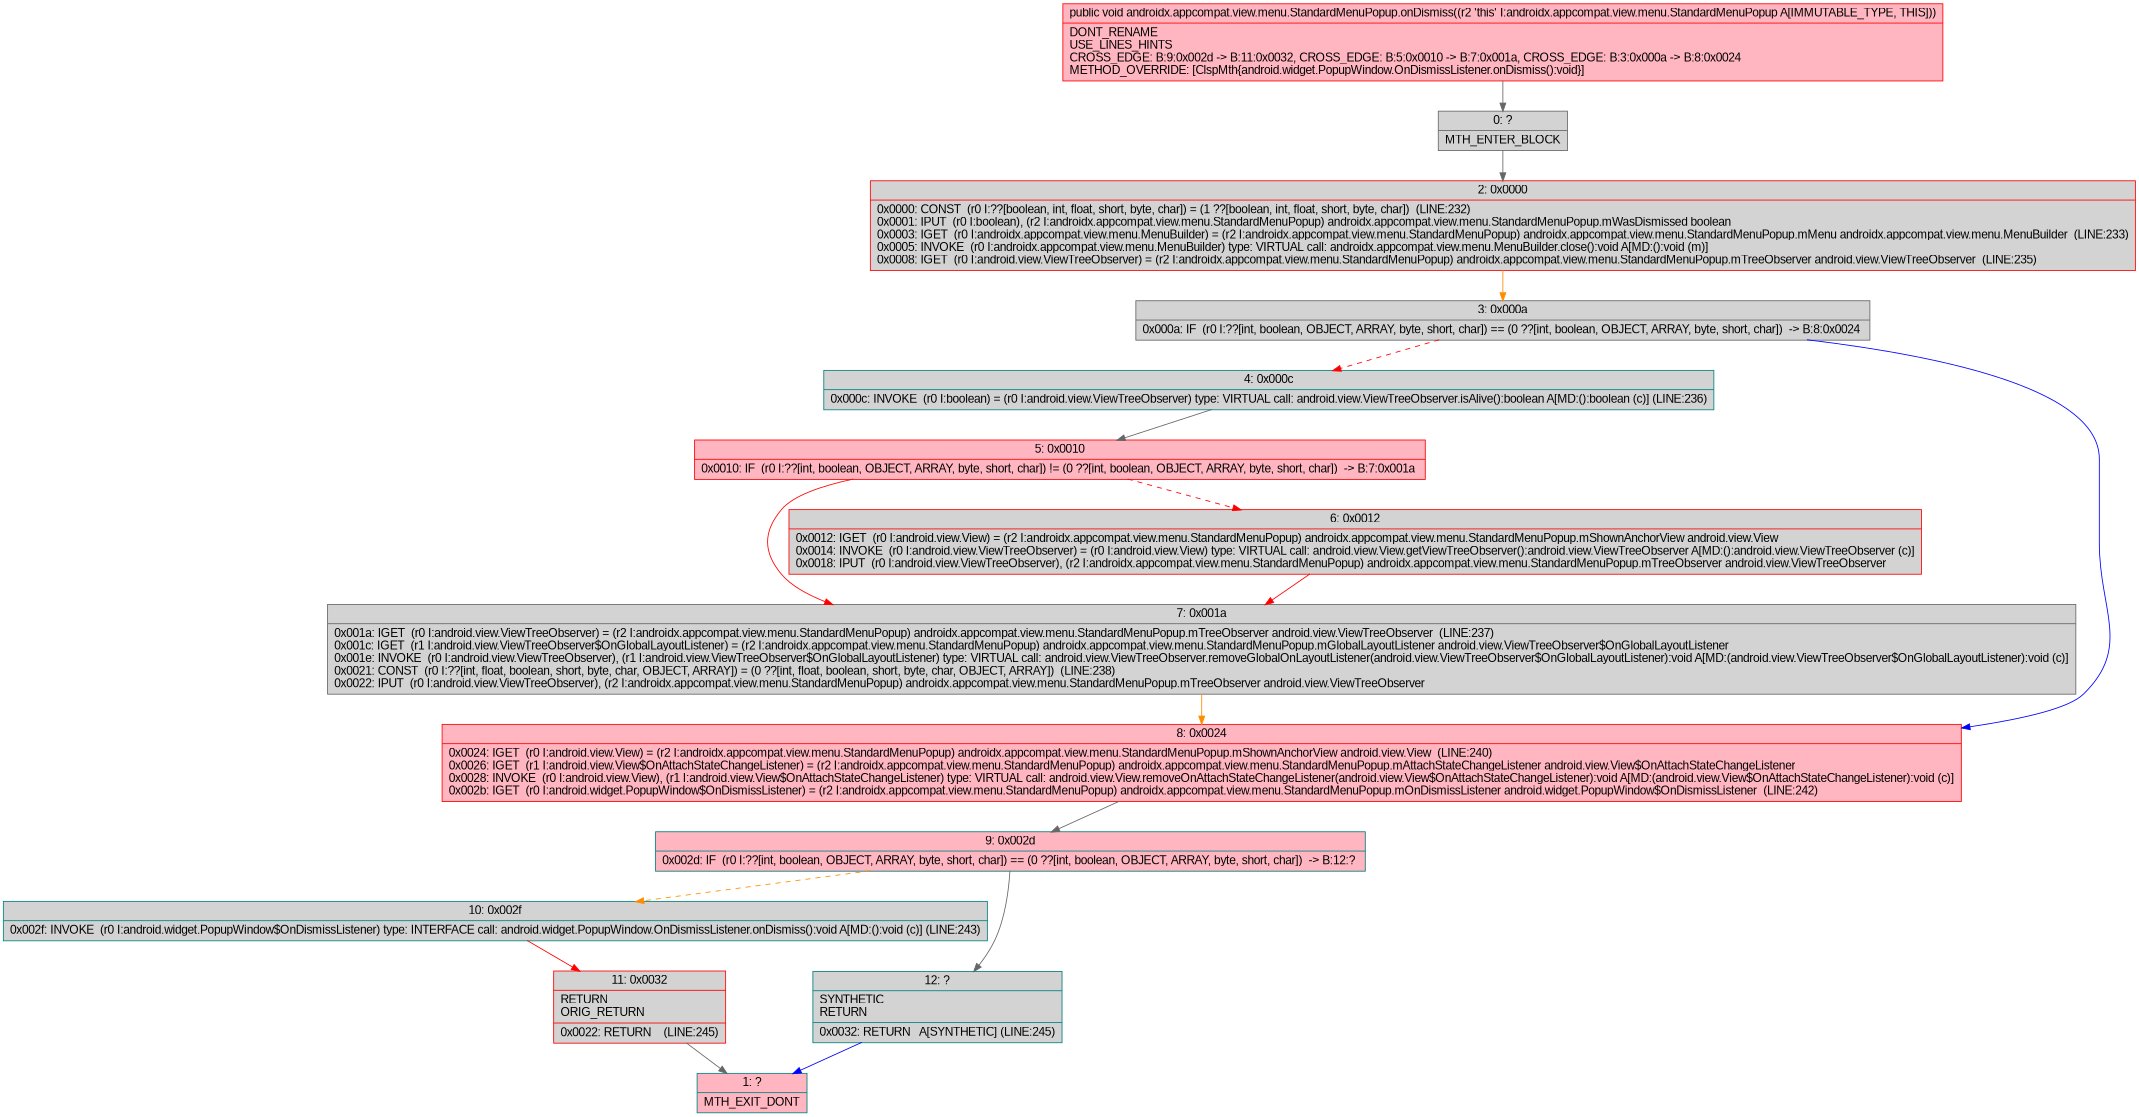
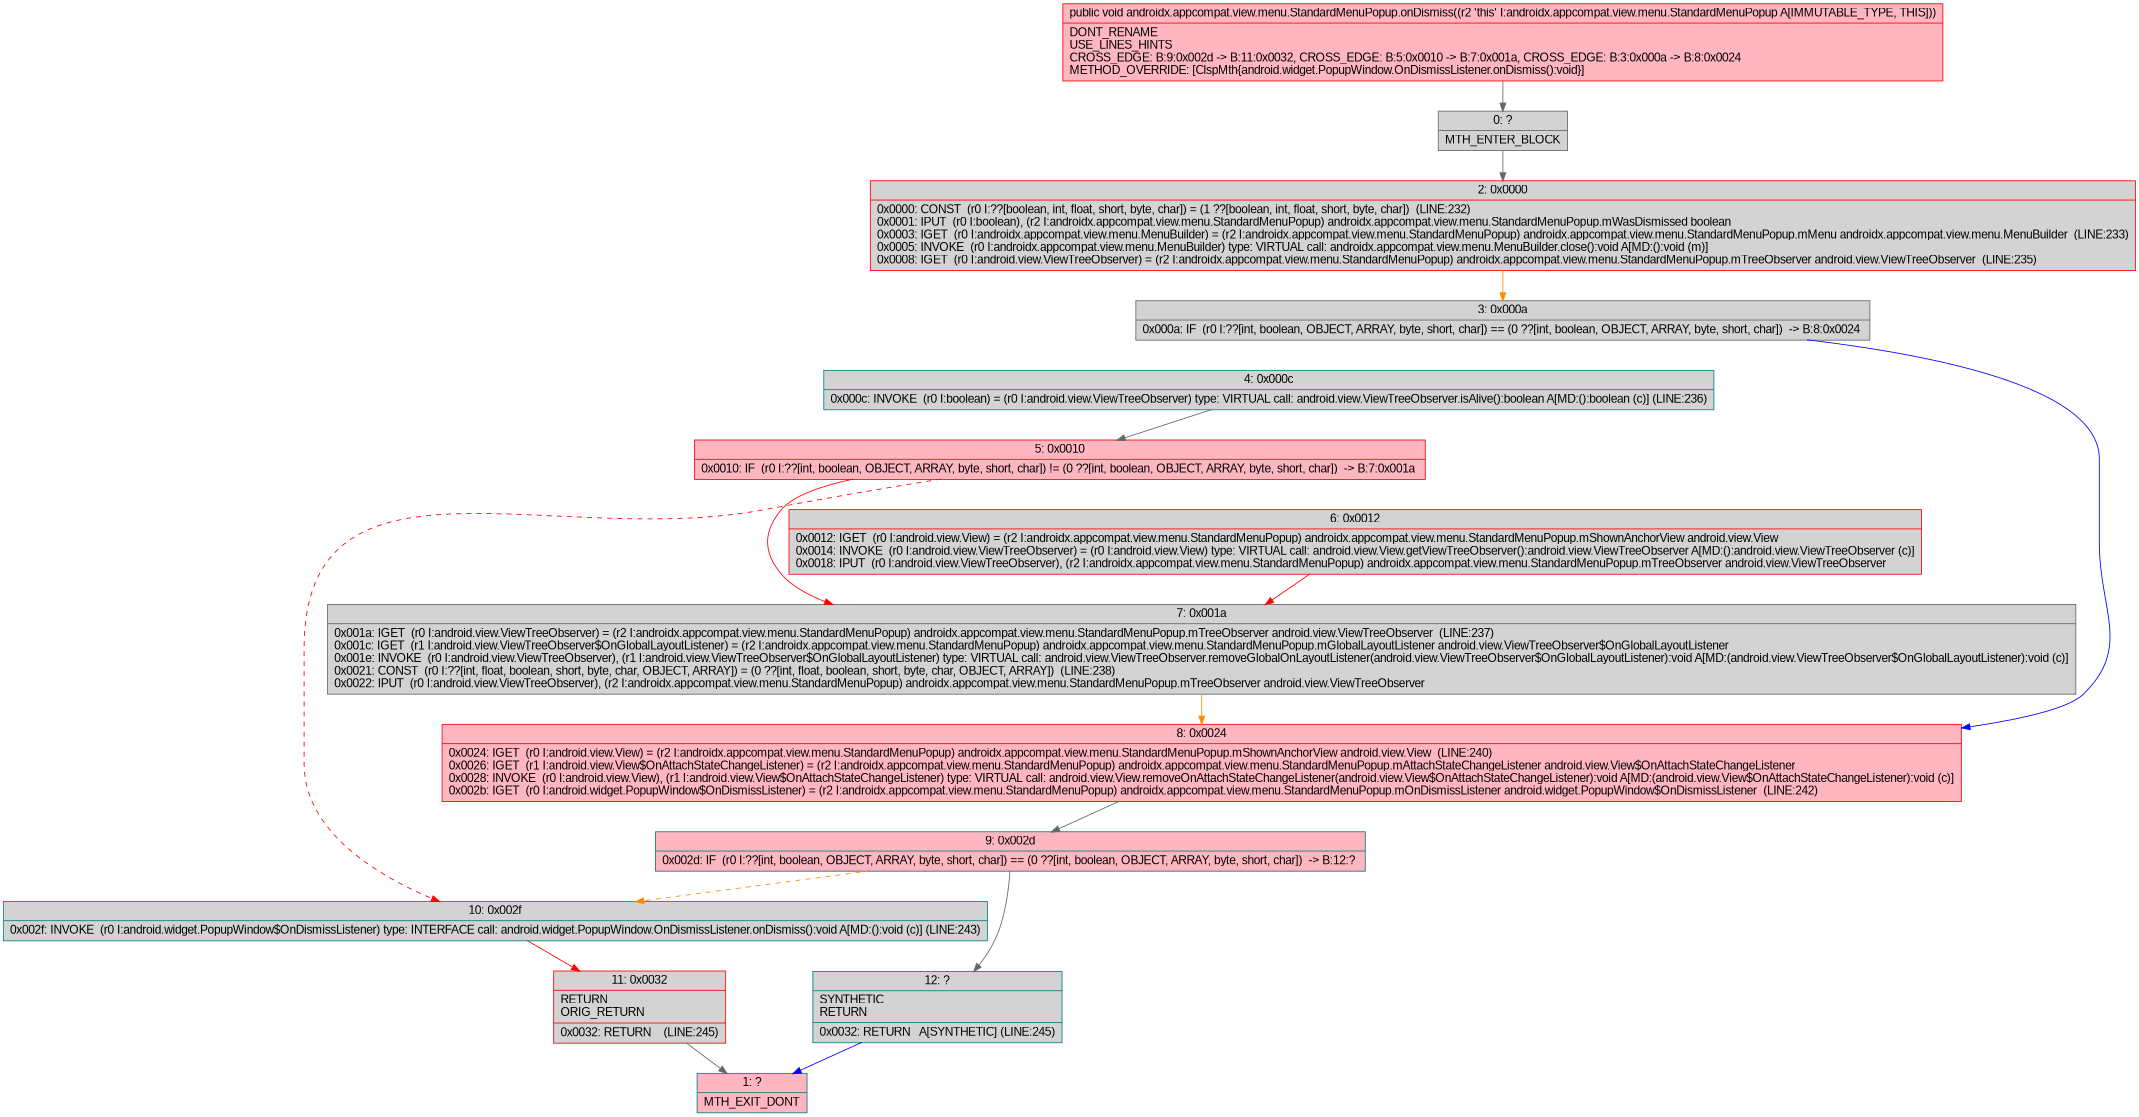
(1390, 354) -> none
(1180, 493) -> (429, 517)
(640, 1033) -> (640, 1033)
